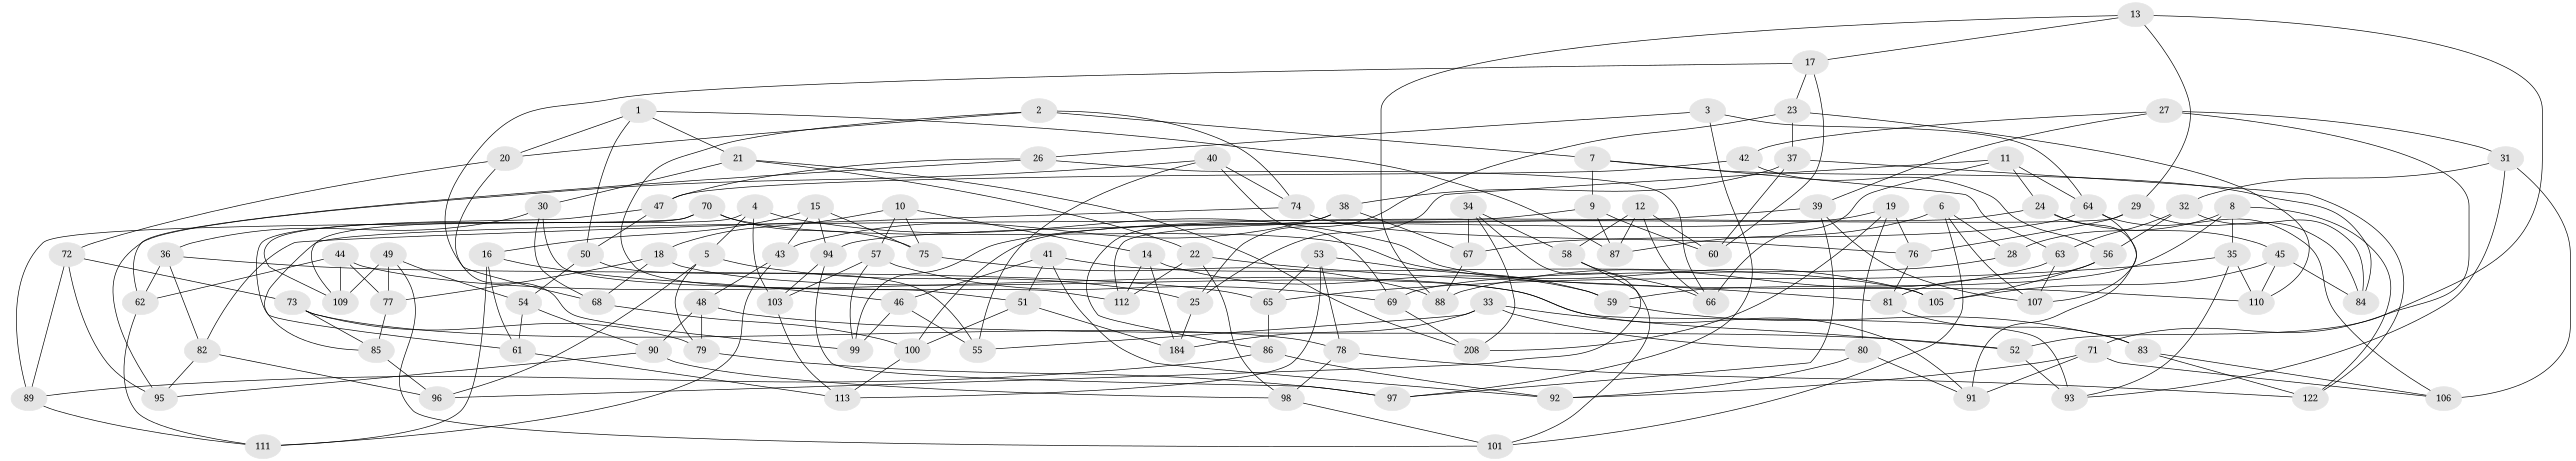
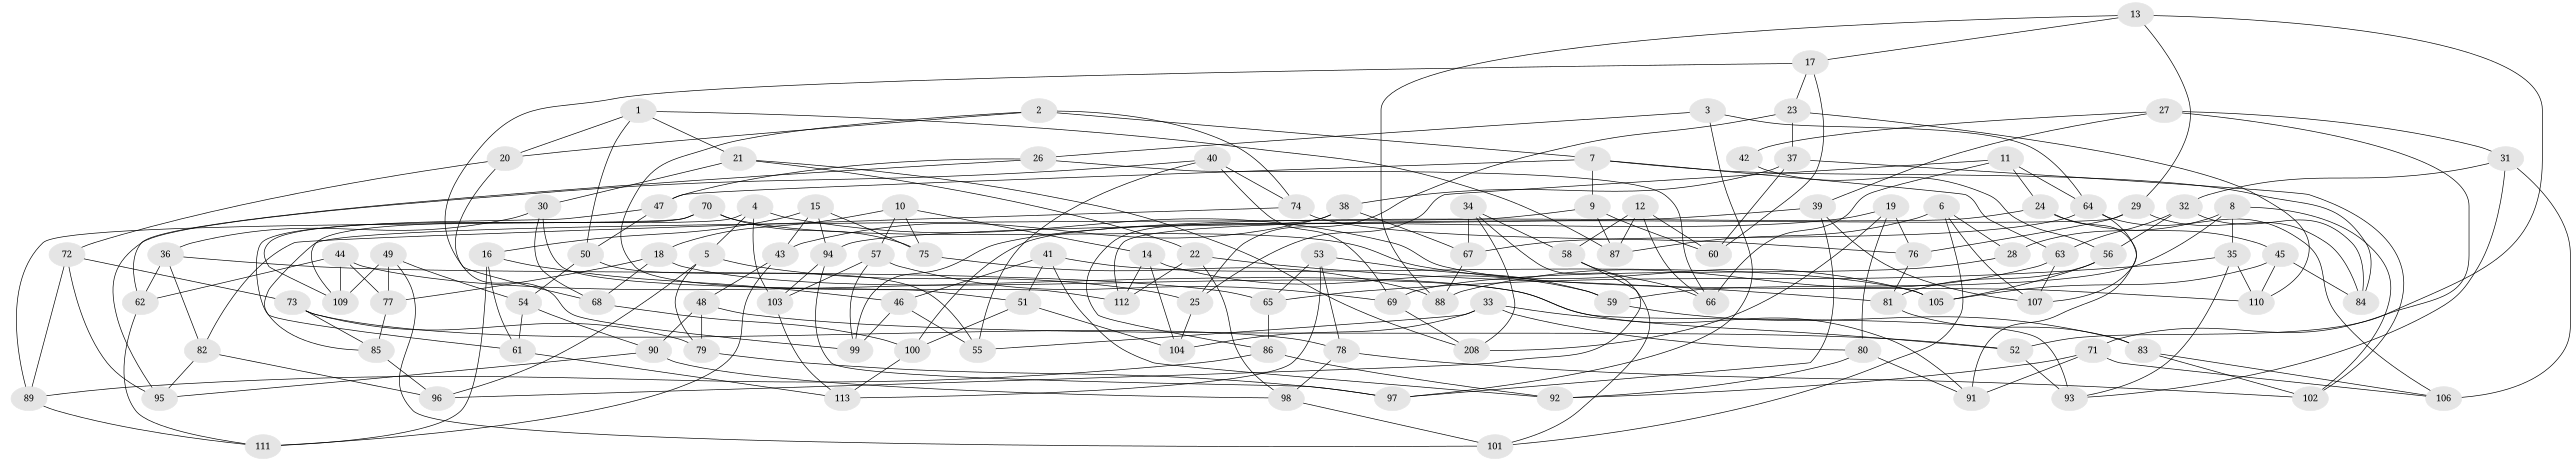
(1199, 175) -> (1123, 176)
(1177, 351) -> (1177, 351)
(2310, 399) -> (2310, 399)
